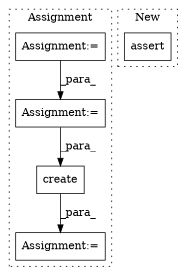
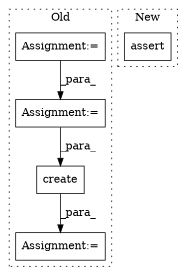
(60, 18) -> (60, 18)
